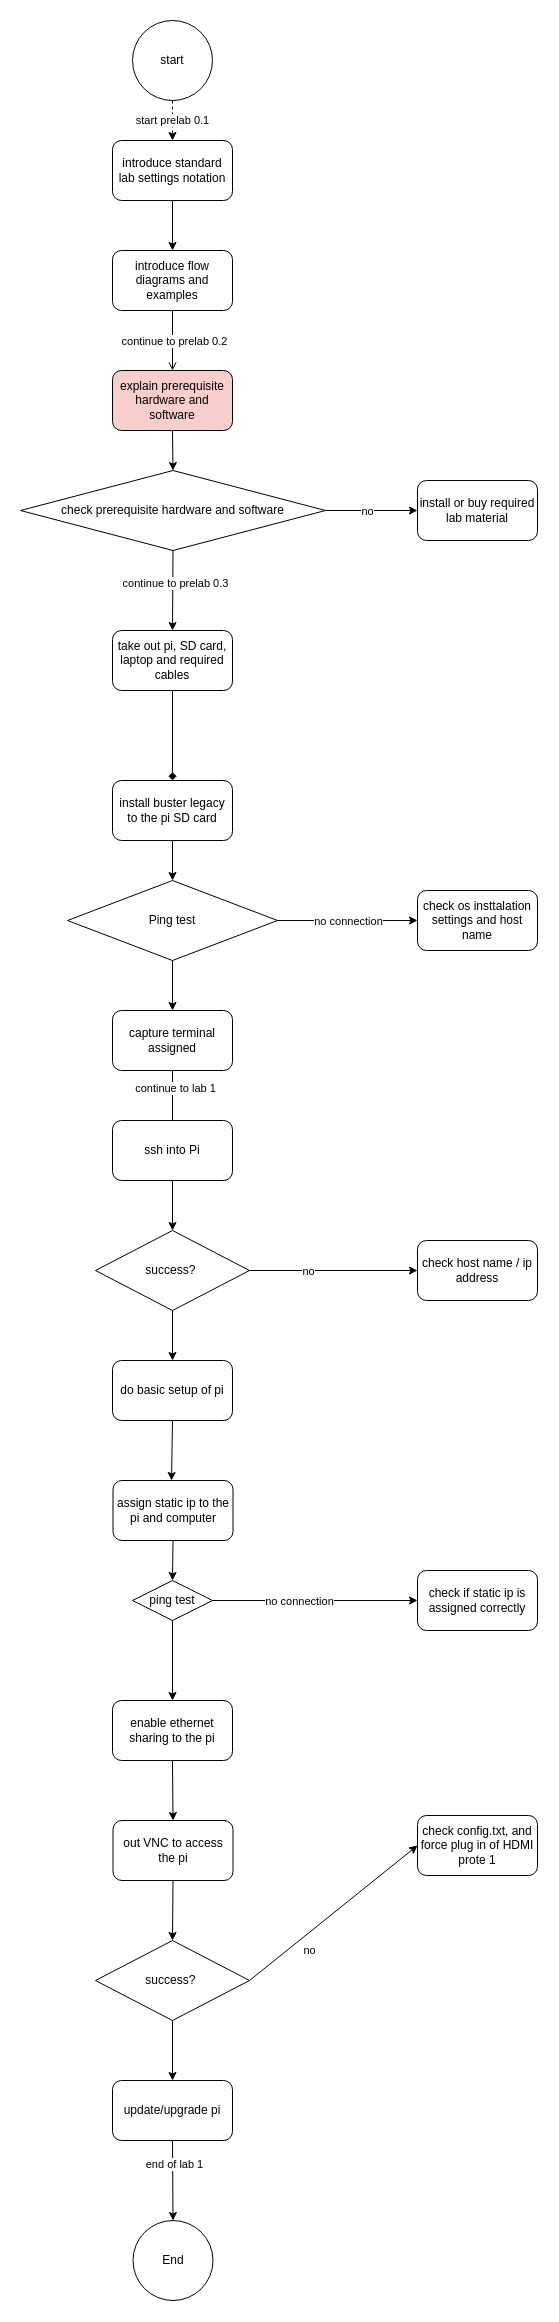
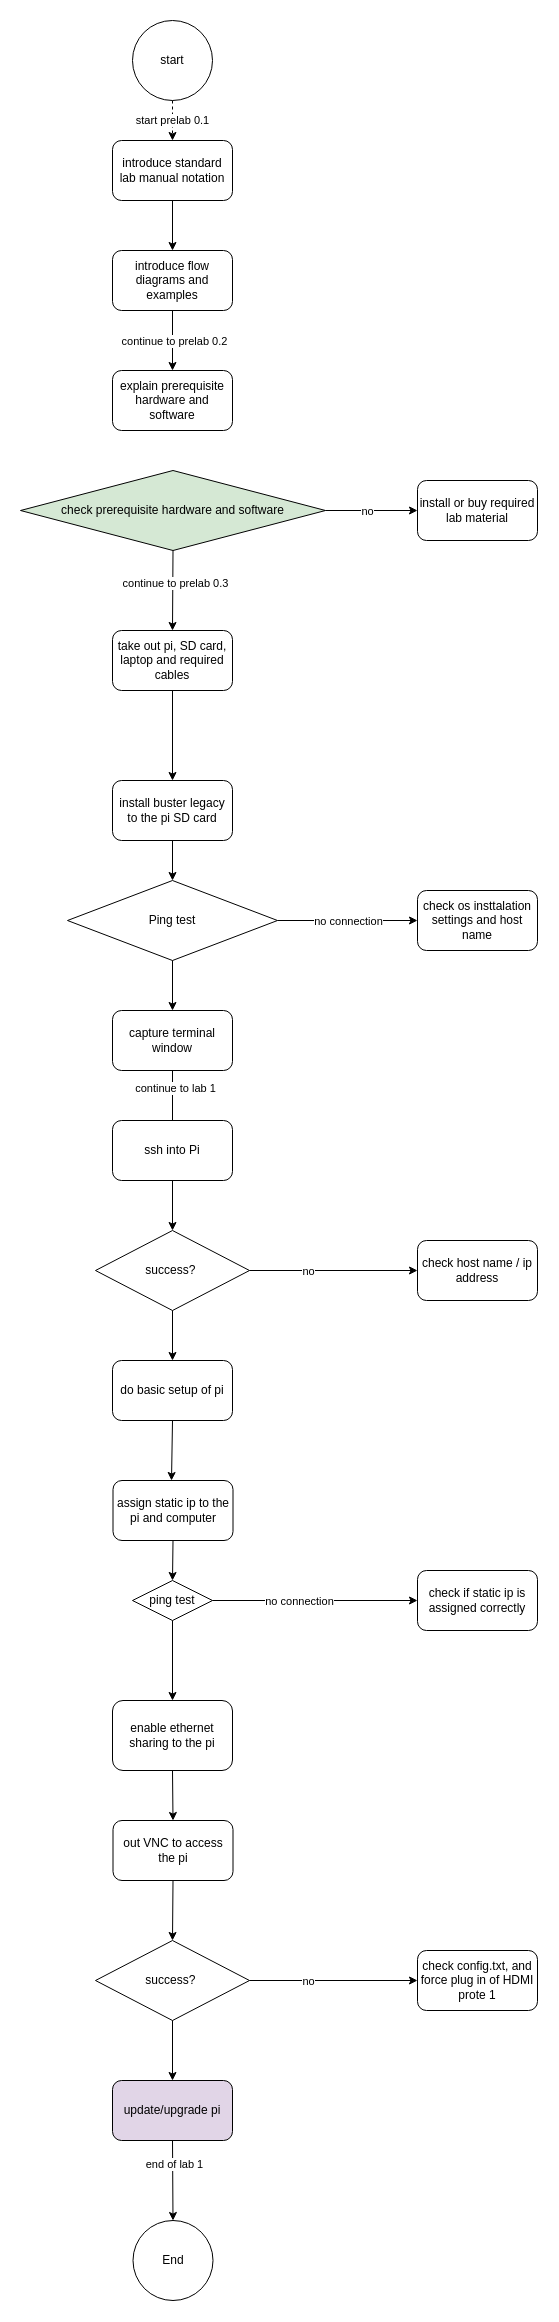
(173, 171) -> (173, 171)
(173, 364) -> (173, 362)
(173, 401) -> (173, 401)
(173, 447) -> none
(173, 511) -> (173, 511)
(173, 772) -> (173, 772)
(173, 1041) -> (173, 1041)
(173, 1731) -> (173, 1736)
(478, 1846) -> (478, 1981)
(173, 2111) -> (173, 2111)
